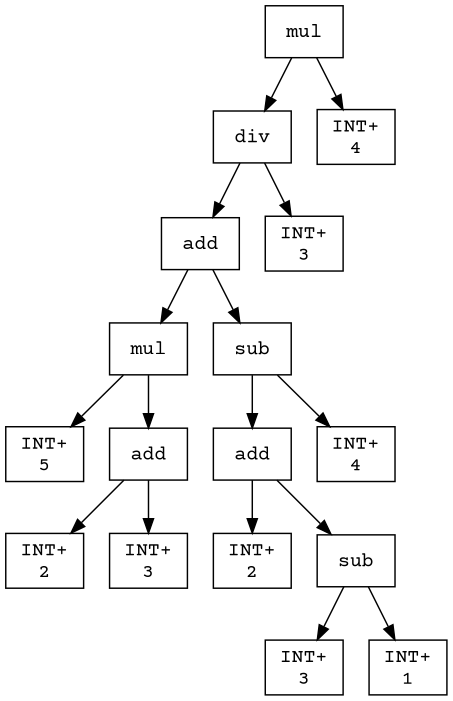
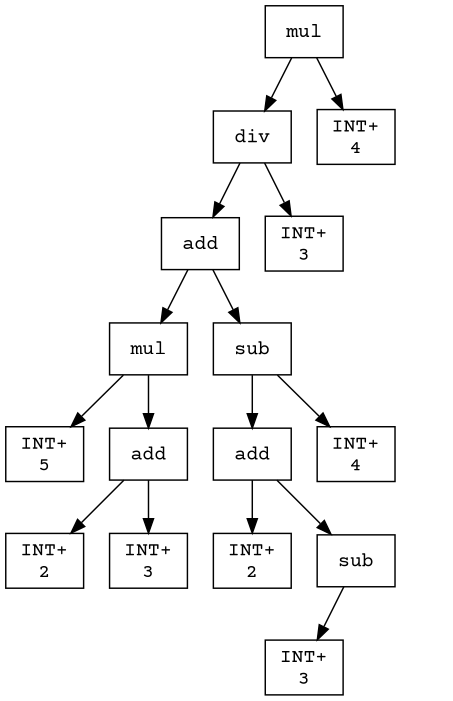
(408, 667) -> none
